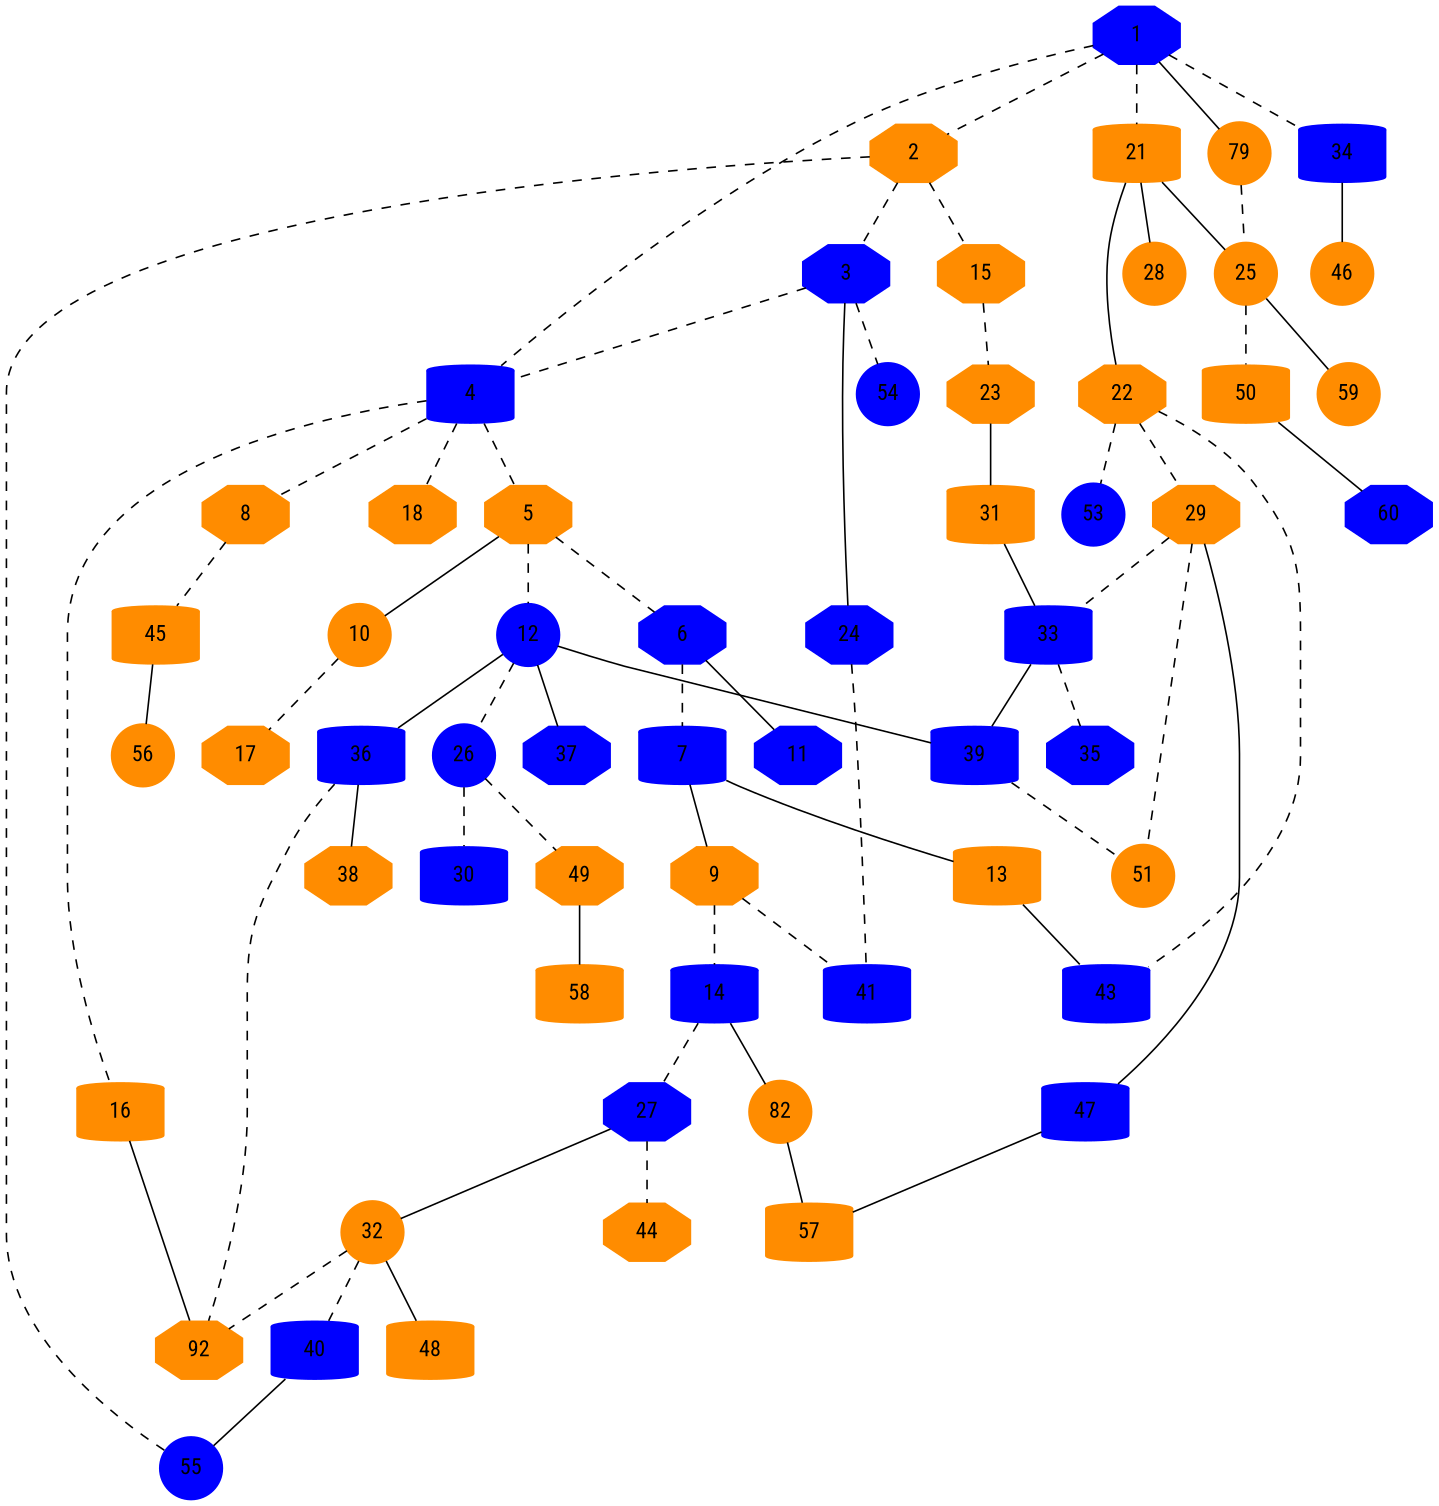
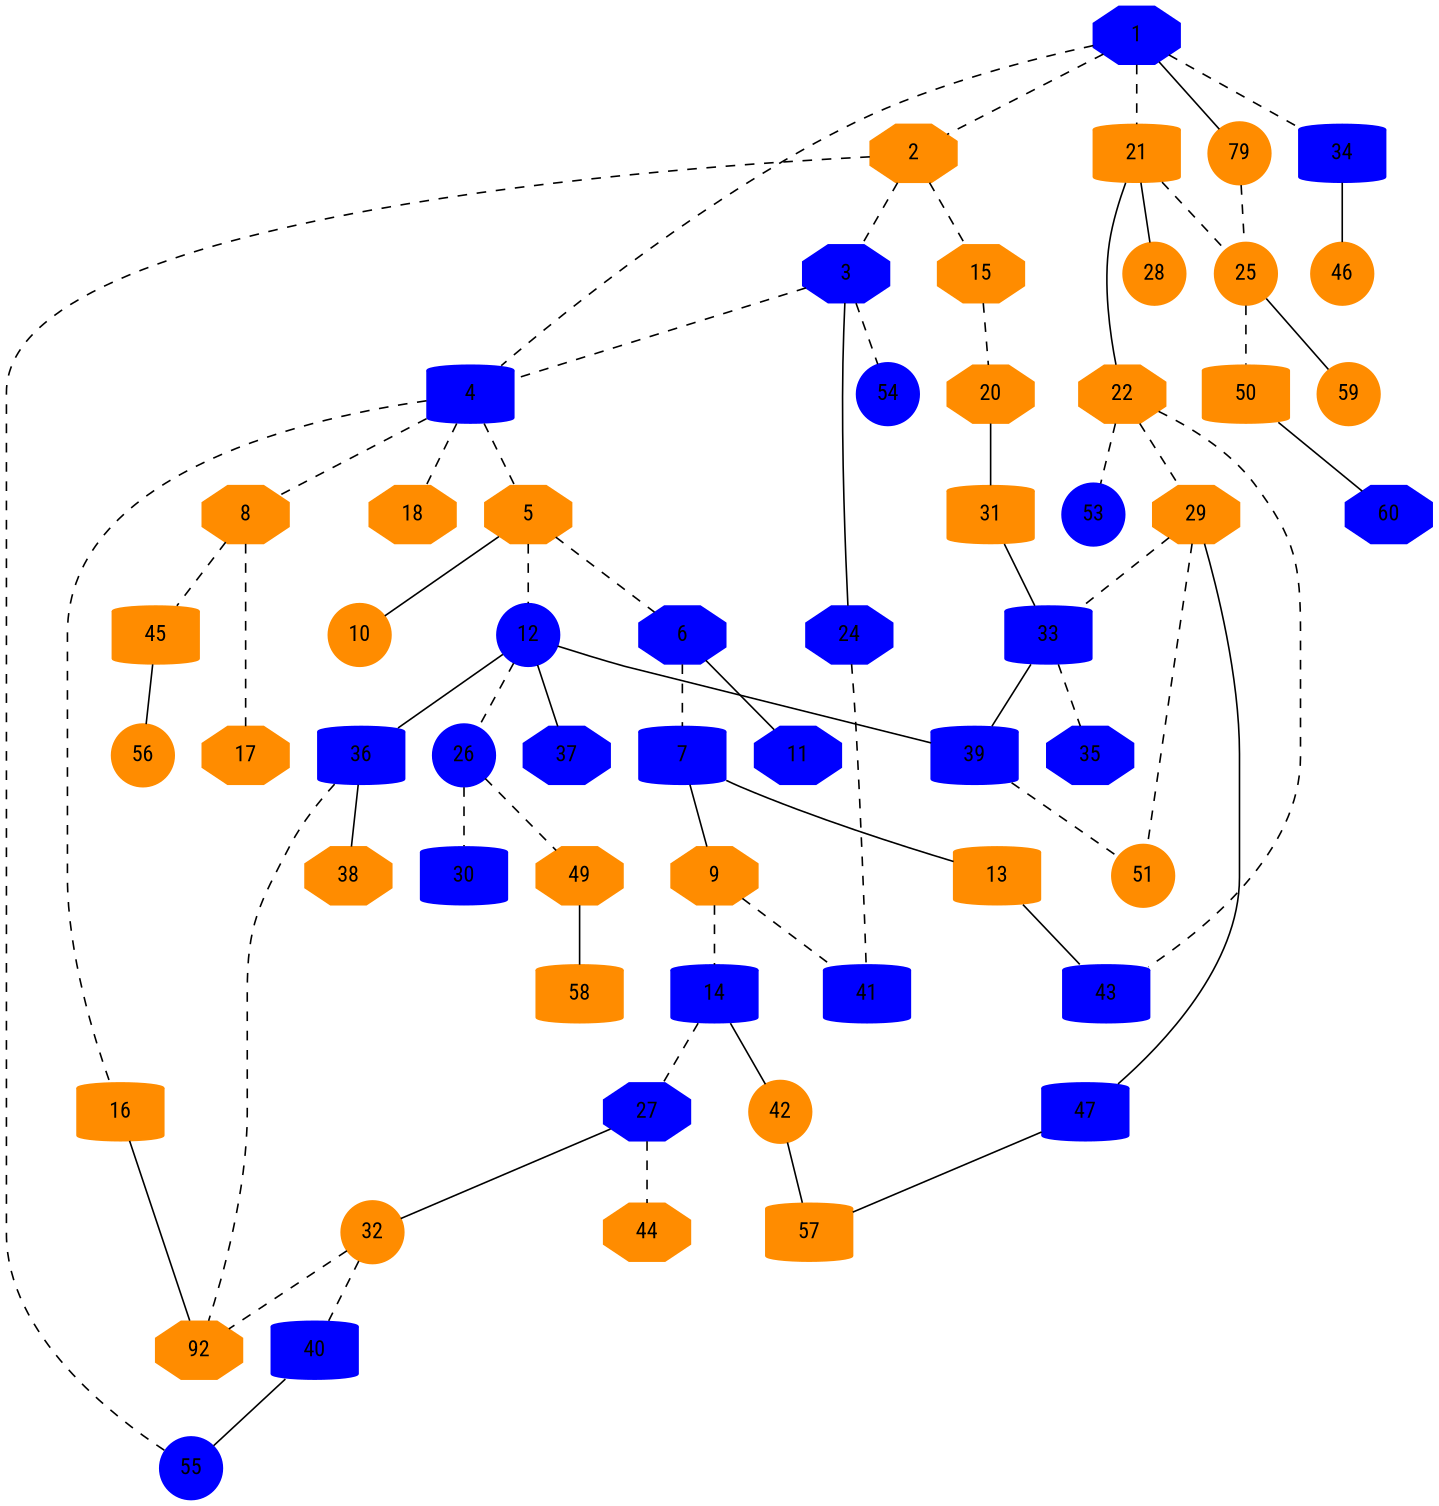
(1194, 216) -> (1194, 216)
(991, 394) -> (991, 394)
(304, 694) -> (246, 635)
(780, 1112) -> (780, 1112)
(430, 1350) -> none
